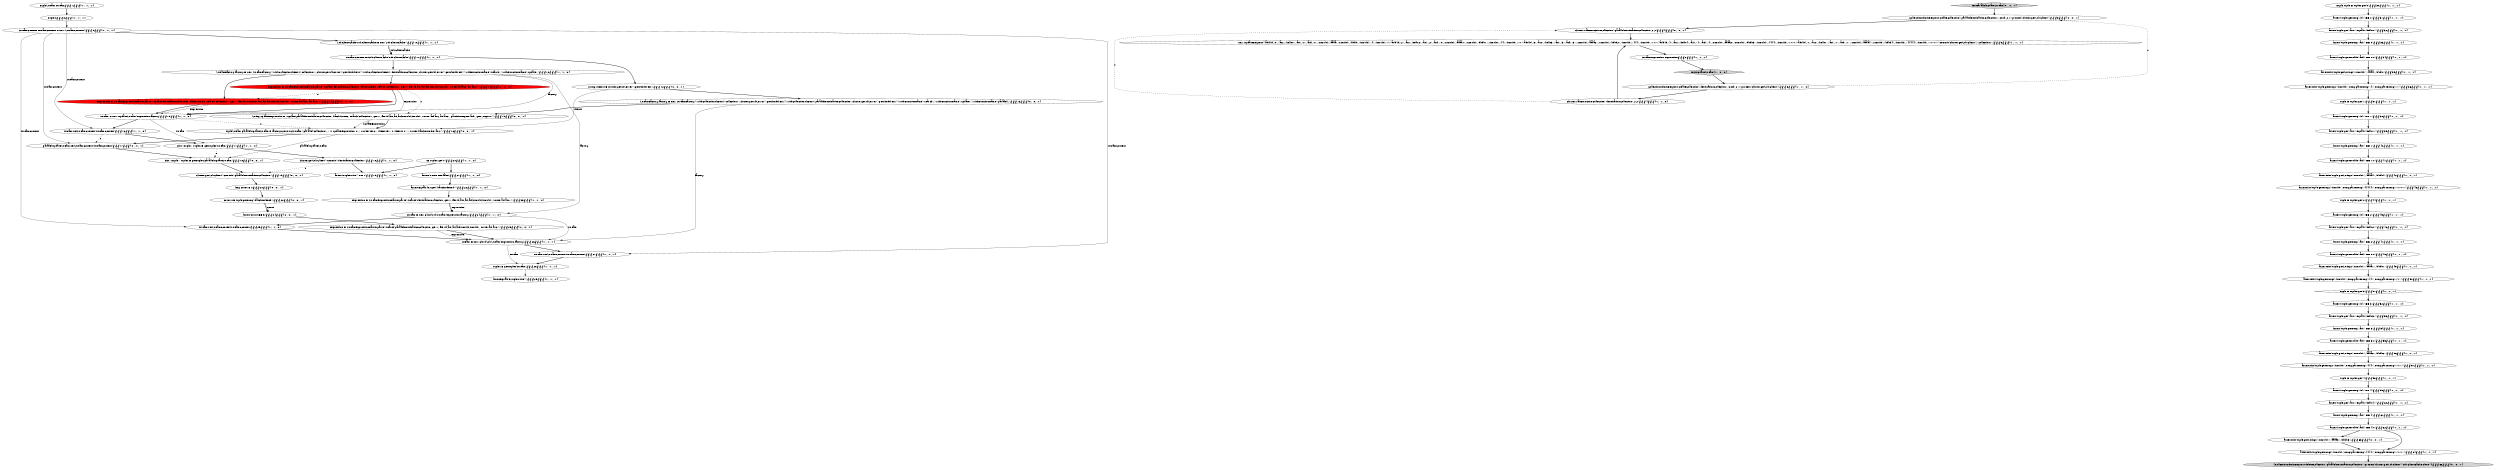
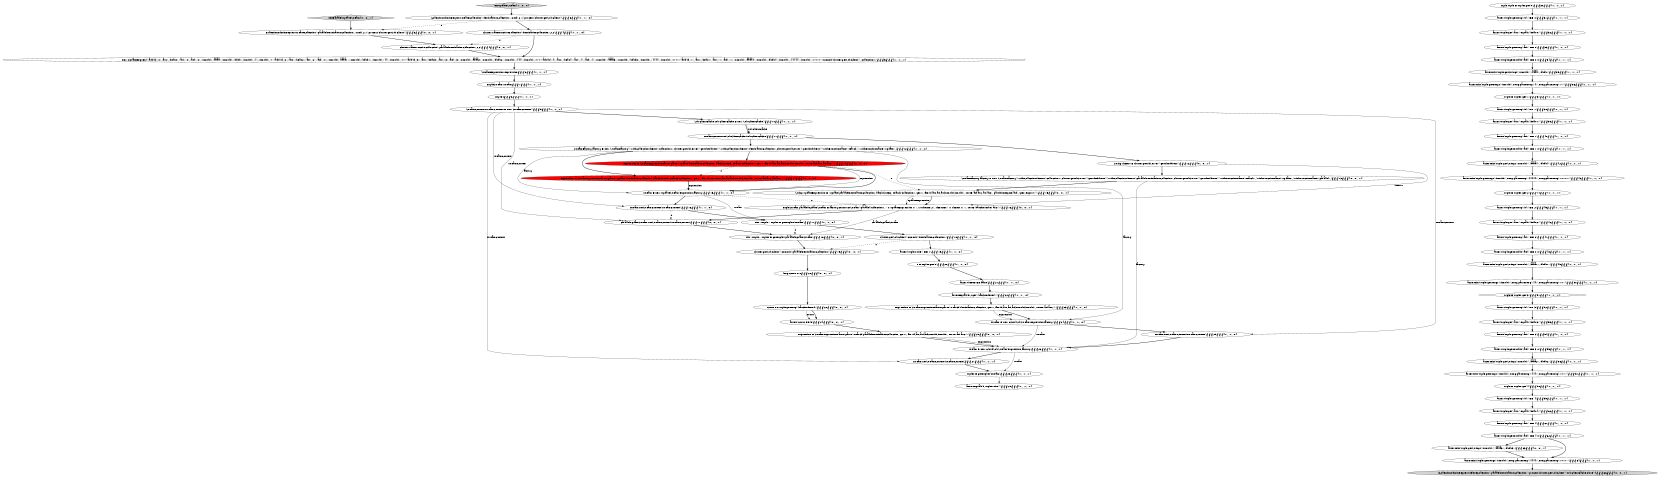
(1692, 65) -> (514, 78)
(410, 168) -> (936, 258)
